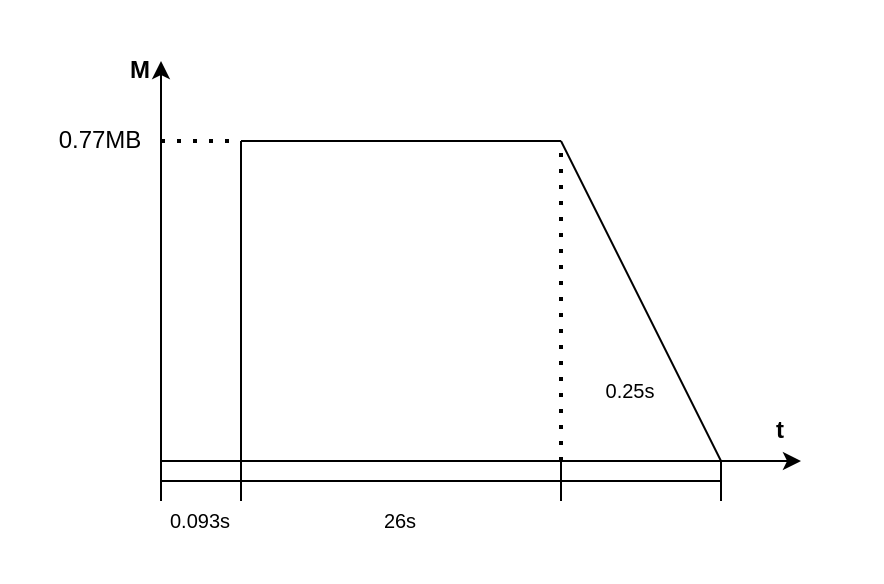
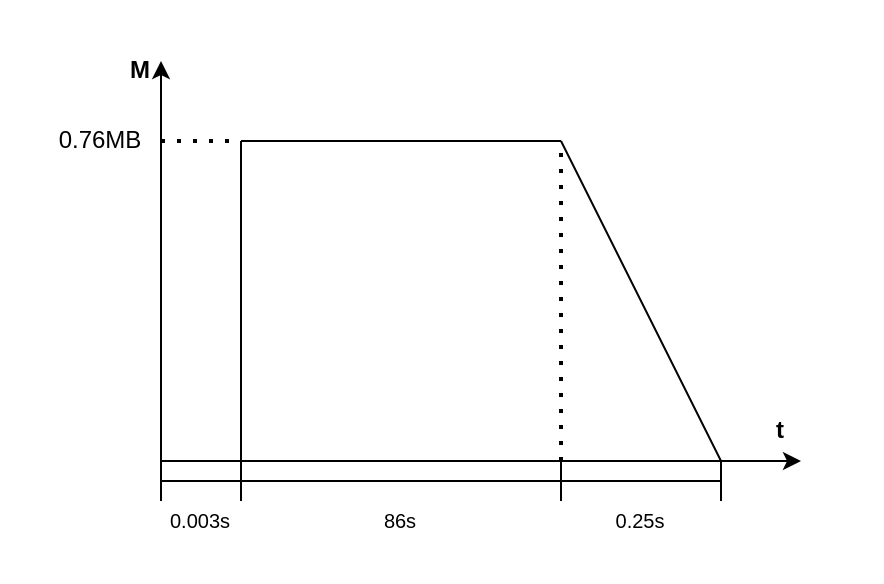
(101, 141) -> (101, 141)
(631, 391) -> (641, 521)
(201, 521) -> (201, 521)
(401, 521) -> (401, 521)
